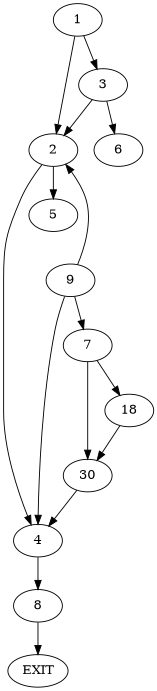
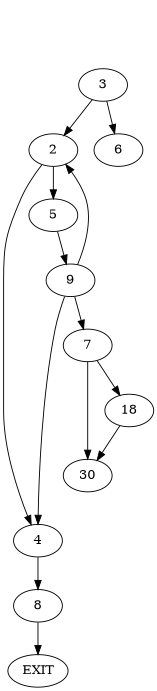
(78, 20) -> none
none -> (61, 243)
(66, 505) -> none
